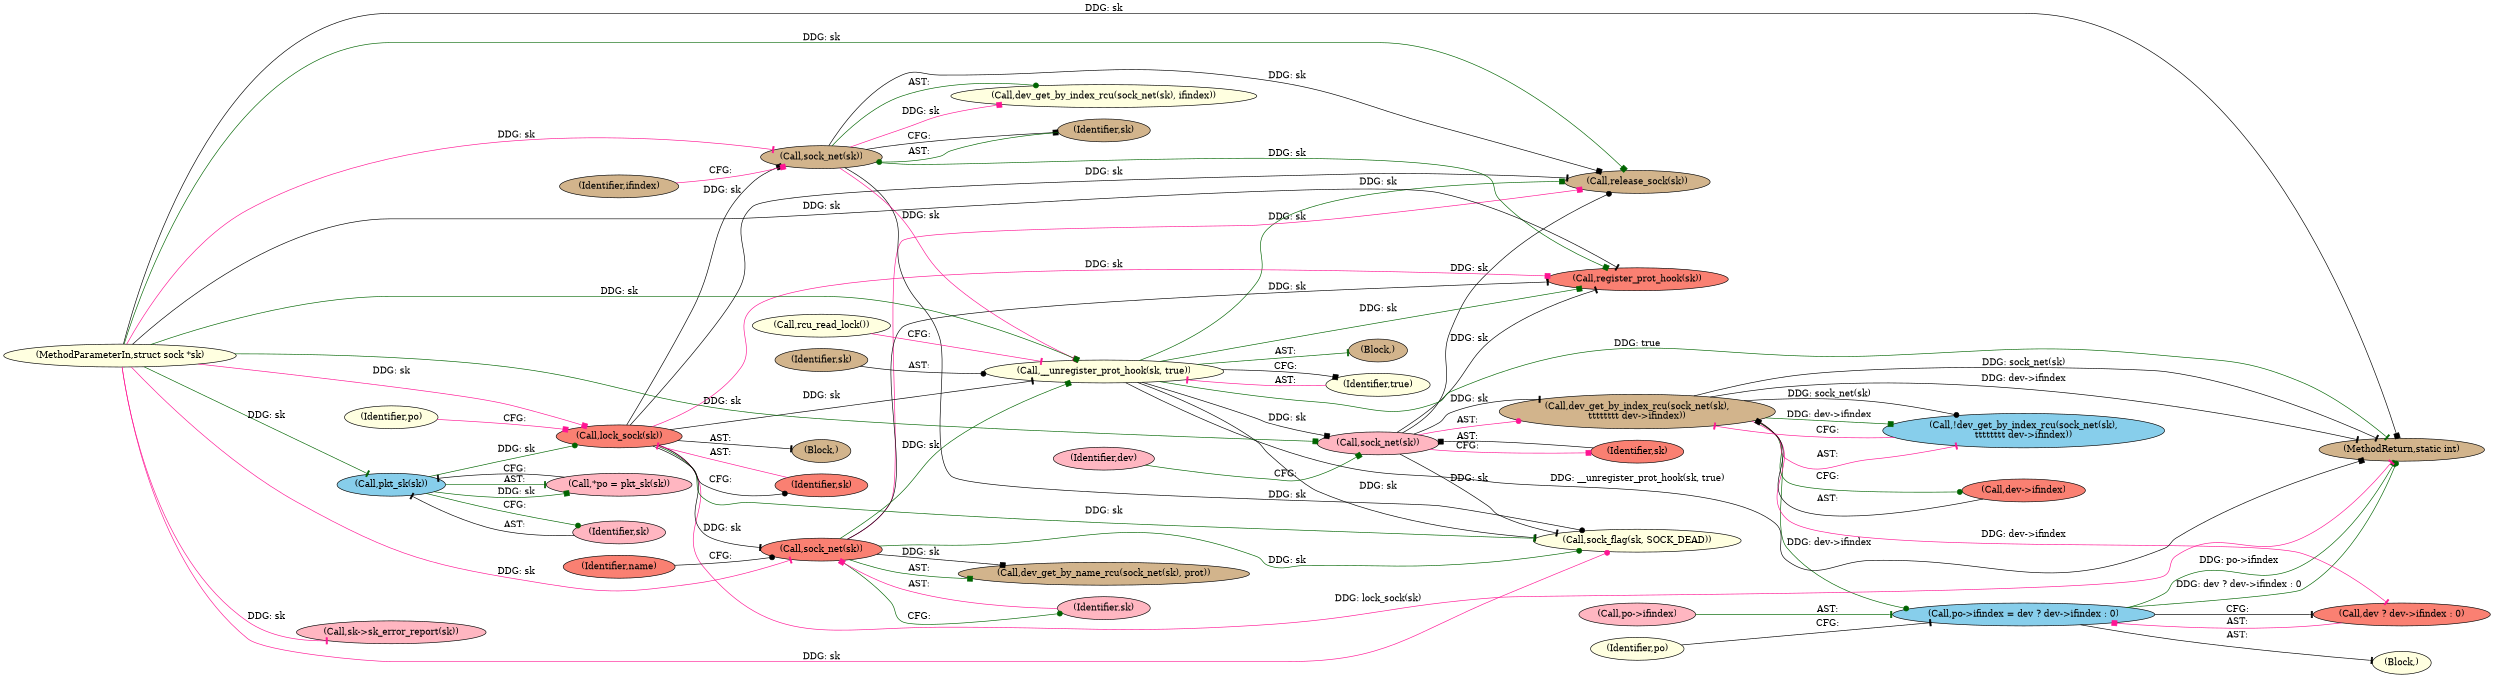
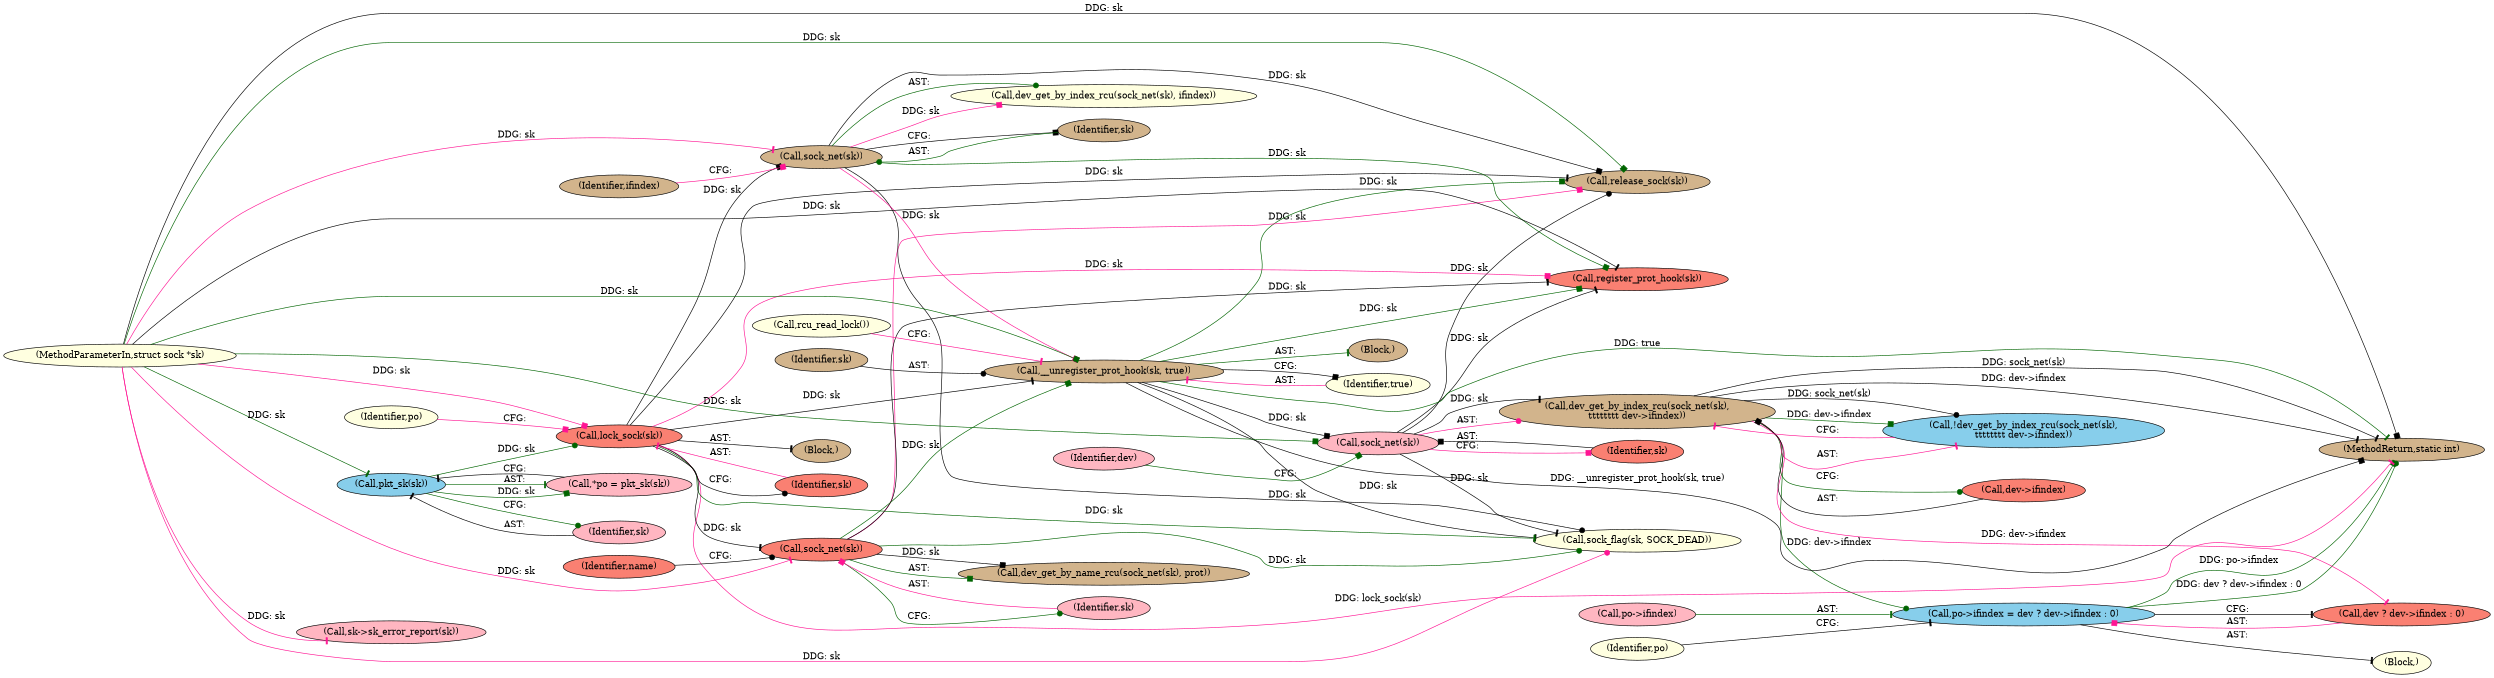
(1104, 371) -> (1104, 371)
